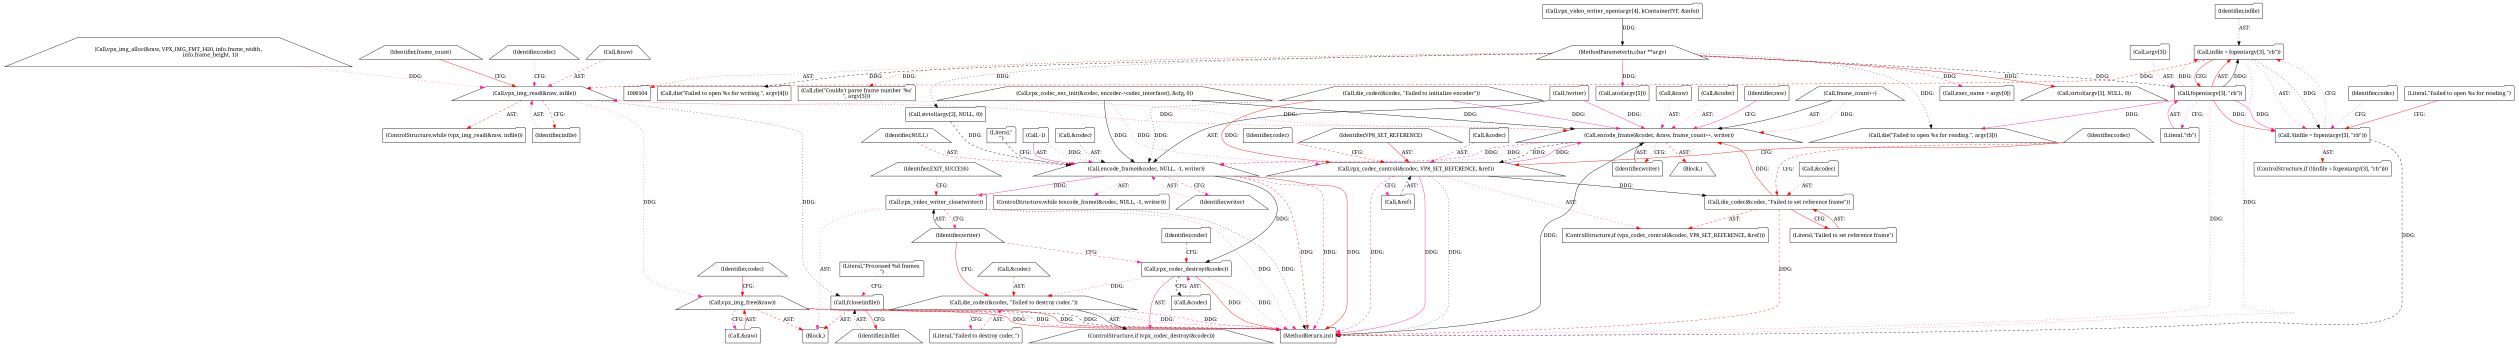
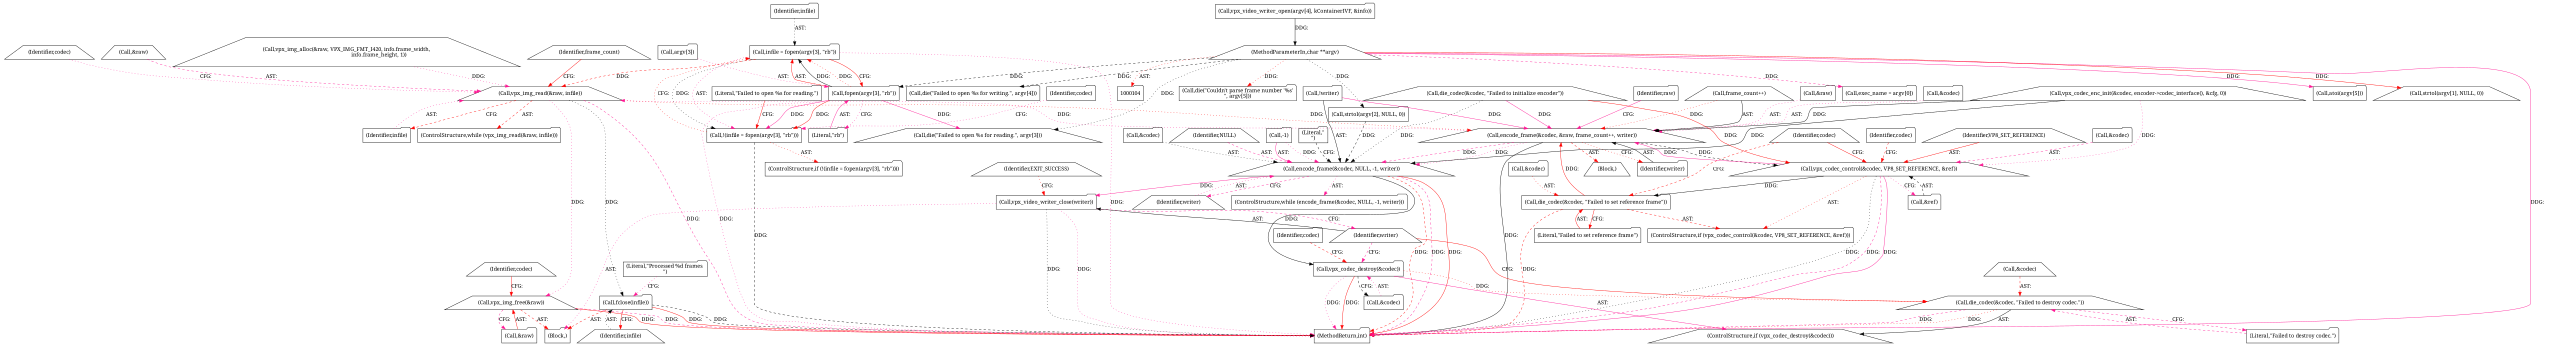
none -> (2531, 189)
none -> (763, 323)
